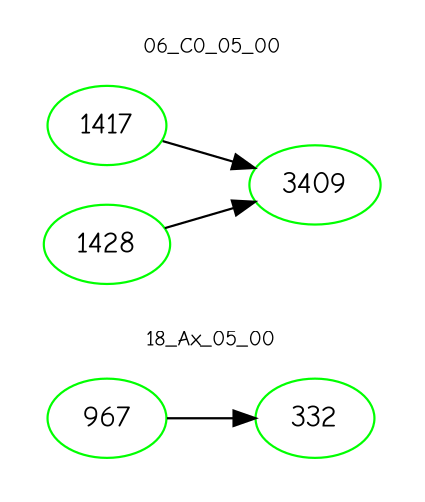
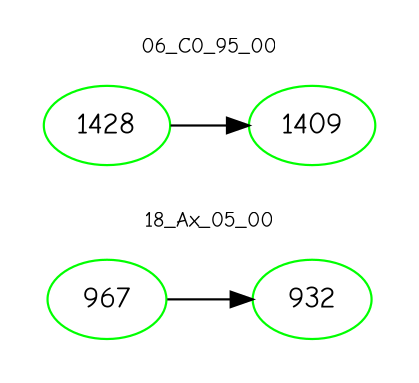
(212, 47) -> (210, 47)
(107, 125) -> none
(315, 185) -> (312, 125)
(315, 418) -> (312, 299)
